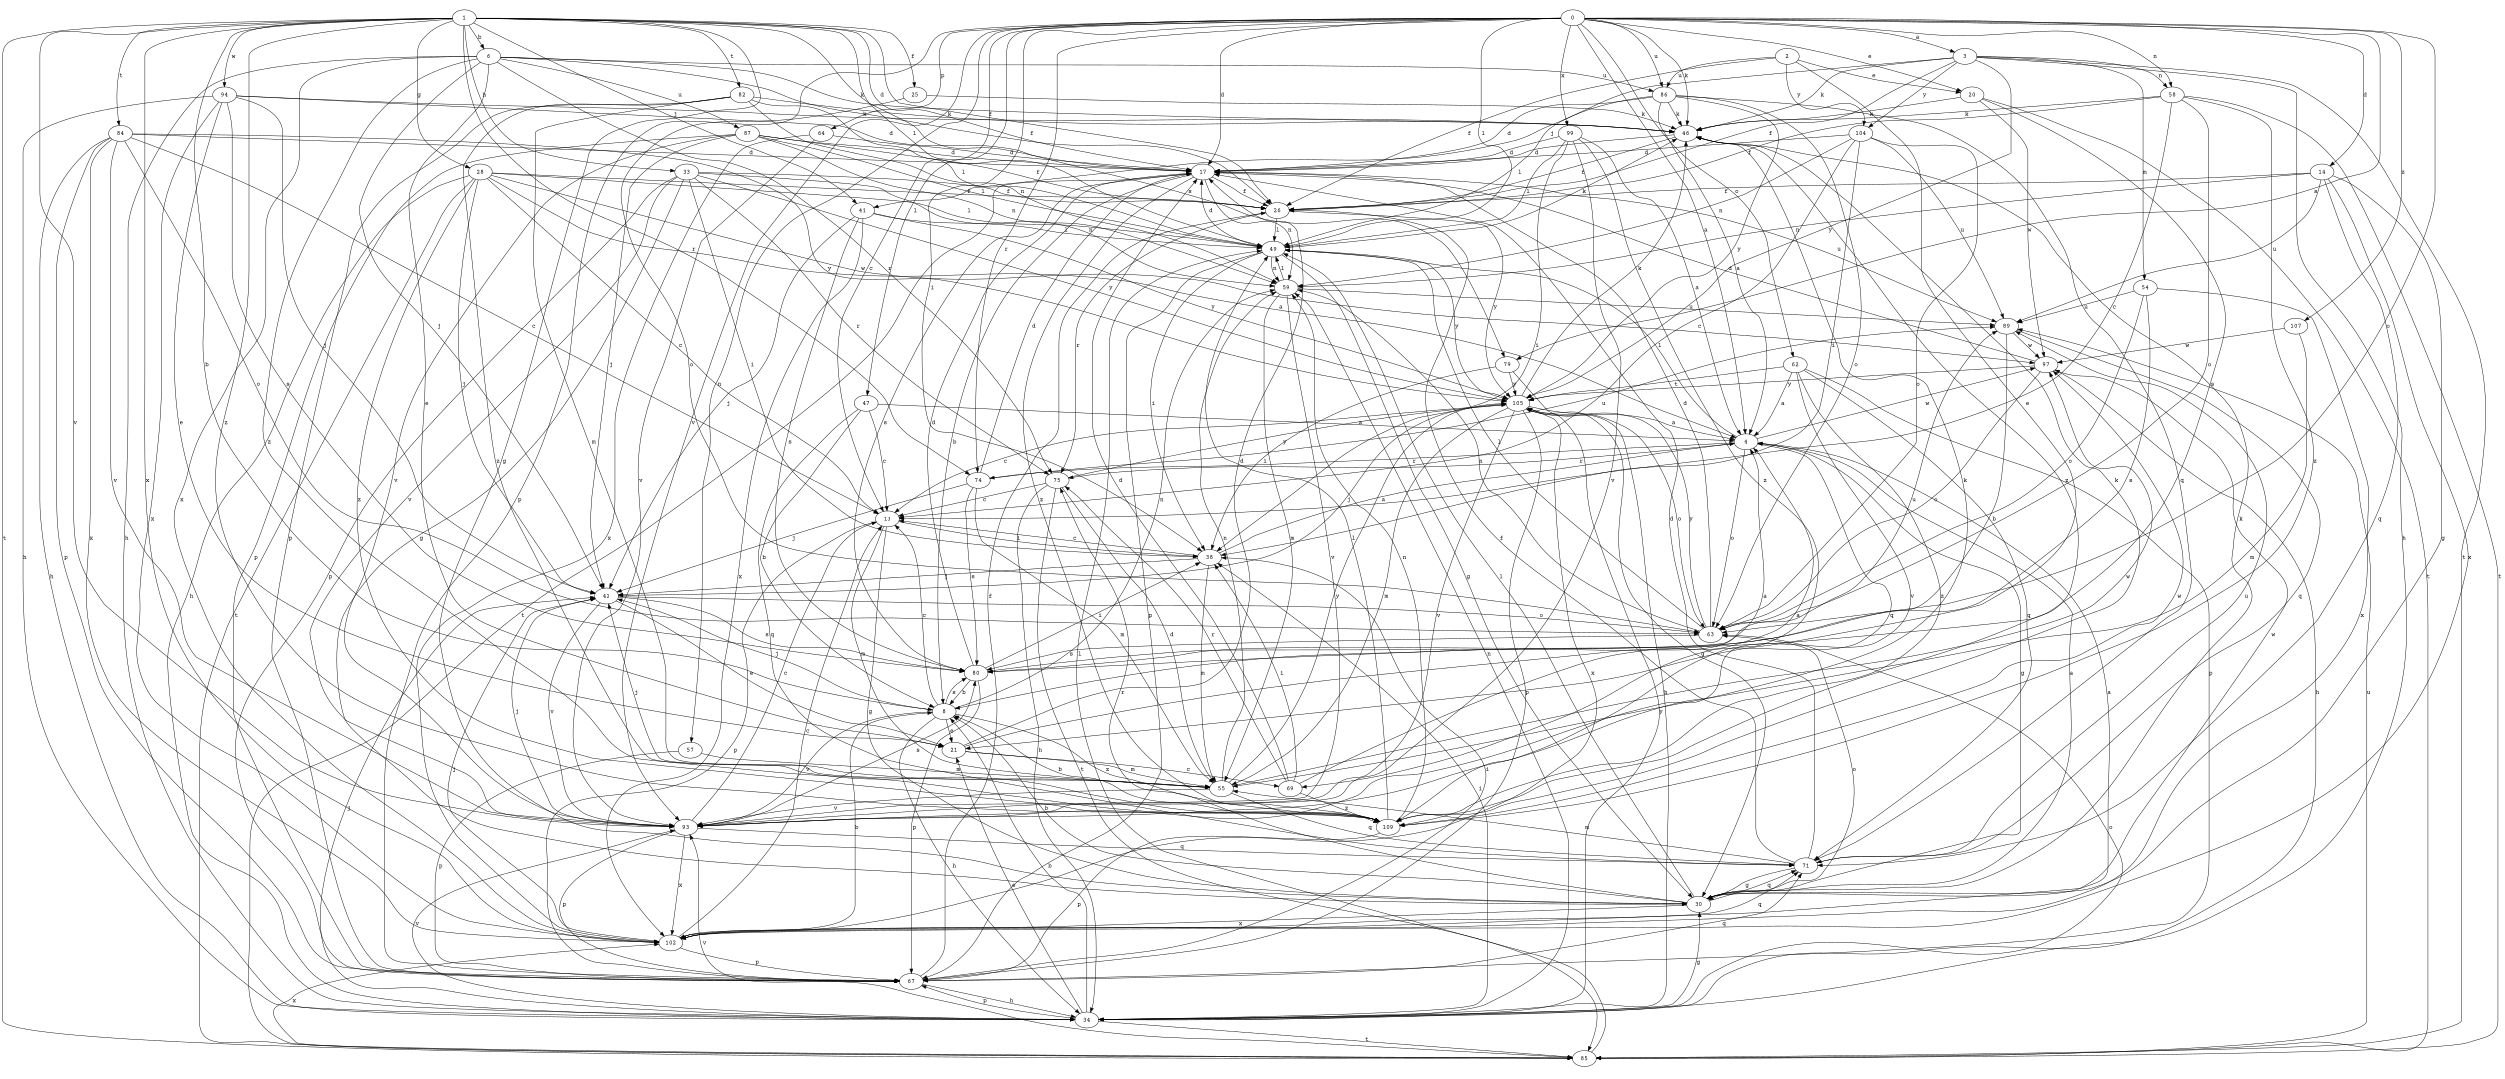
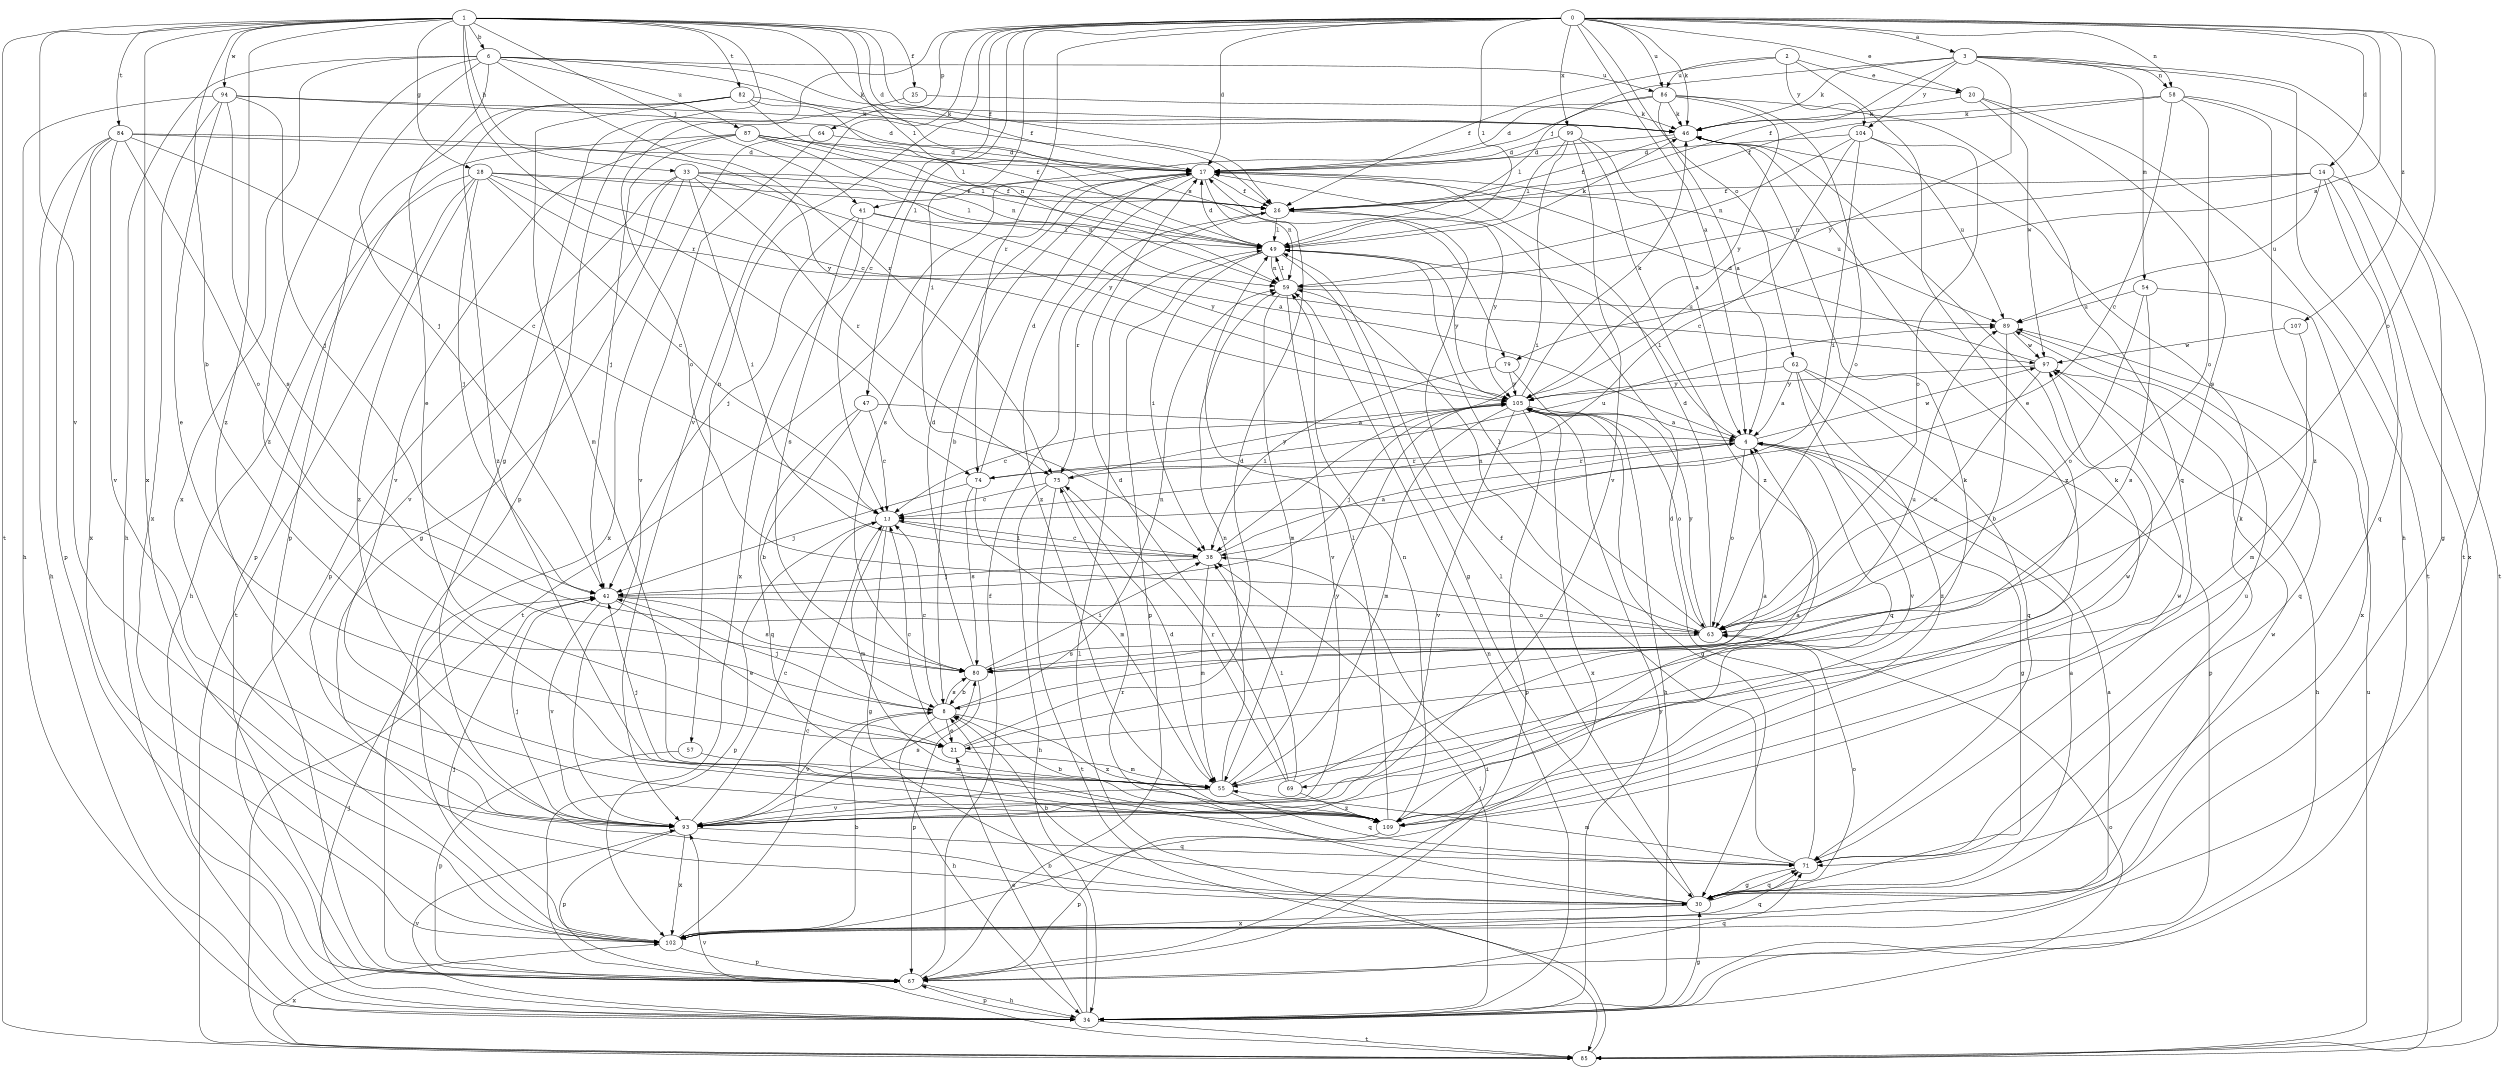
(863, 268) -> (863, 268)
(1676, 384) -> (1676, 384)
(1128, 765) -> (907, 636)
